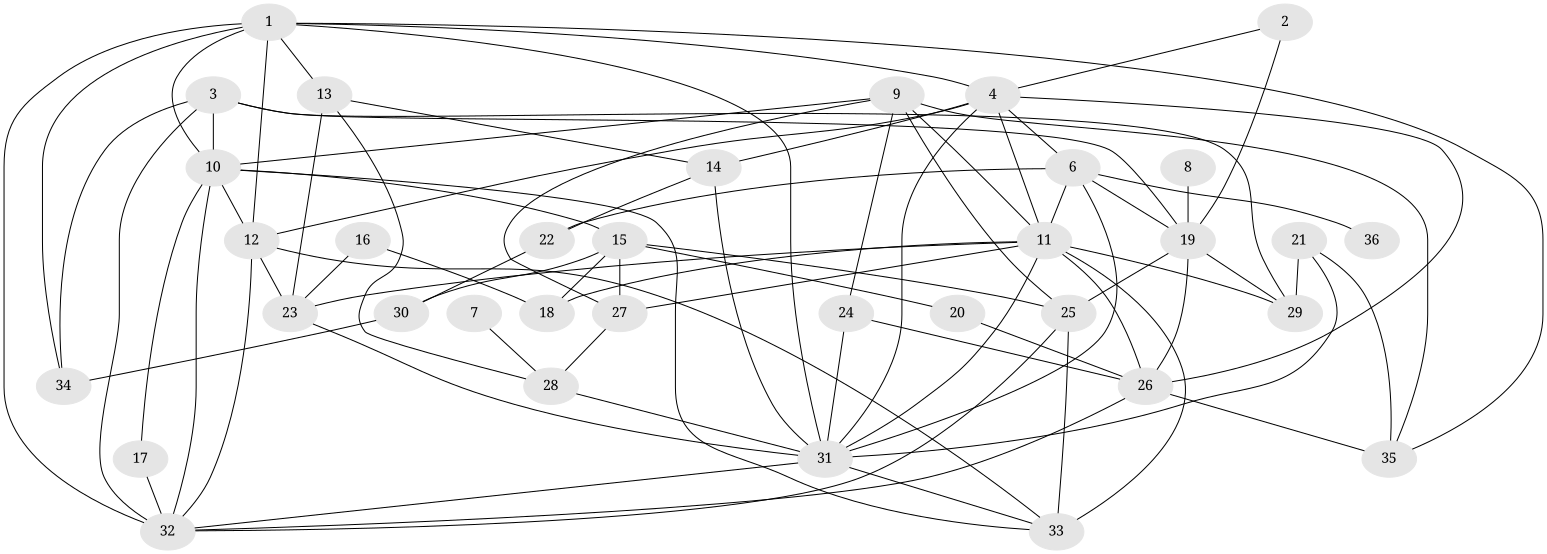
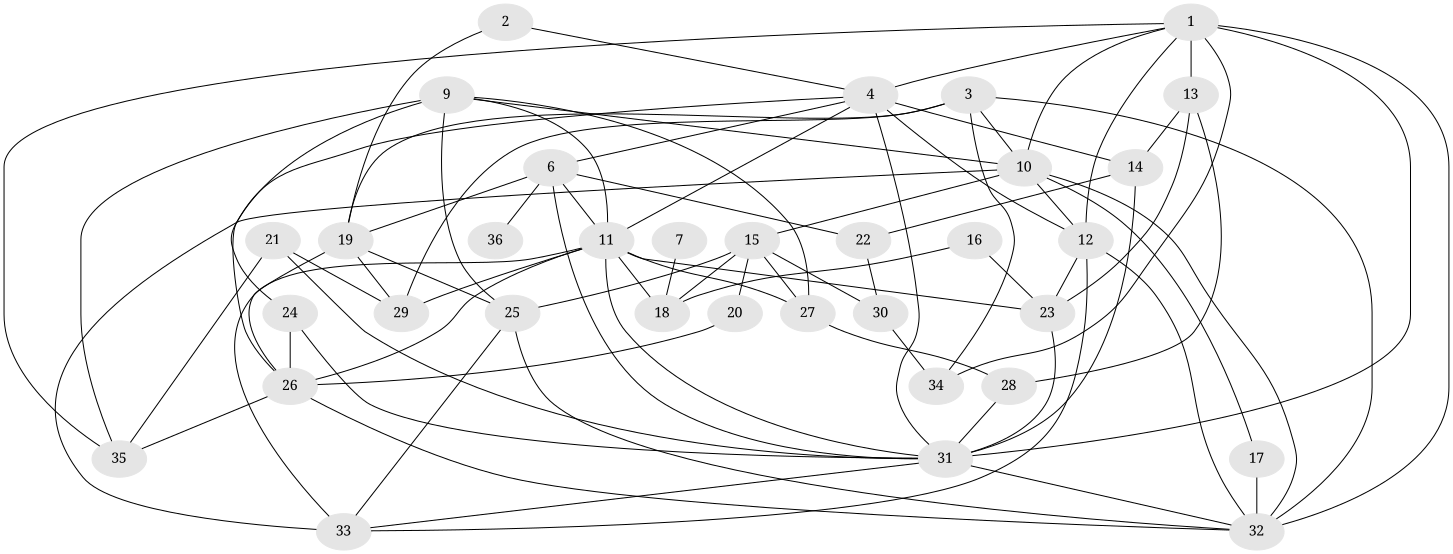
(1188, 168) -> none
(513, 350) -> (670, 280)
